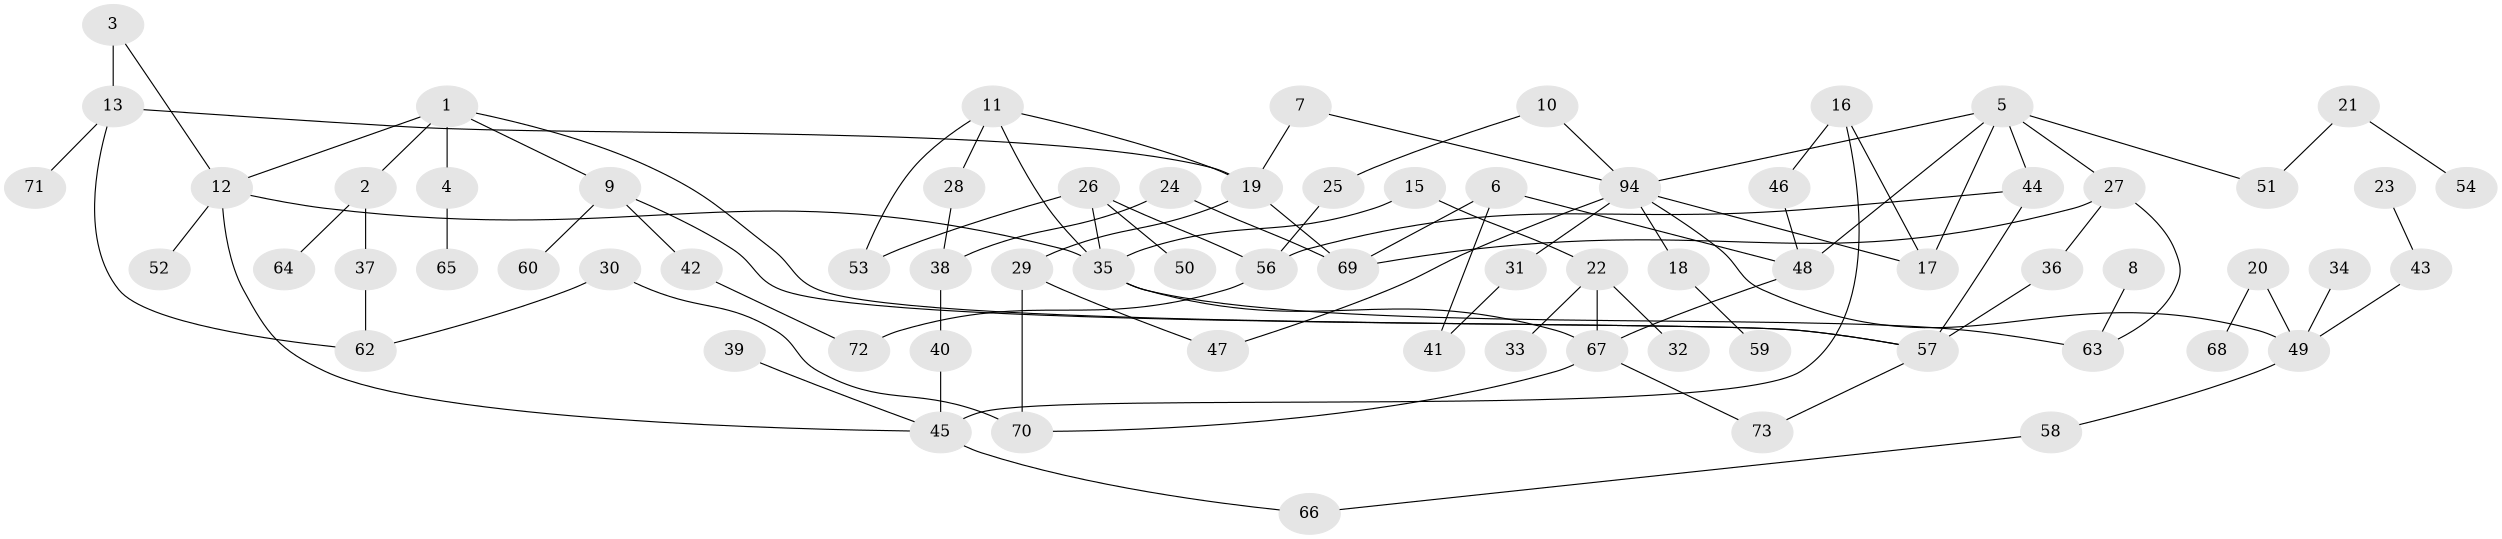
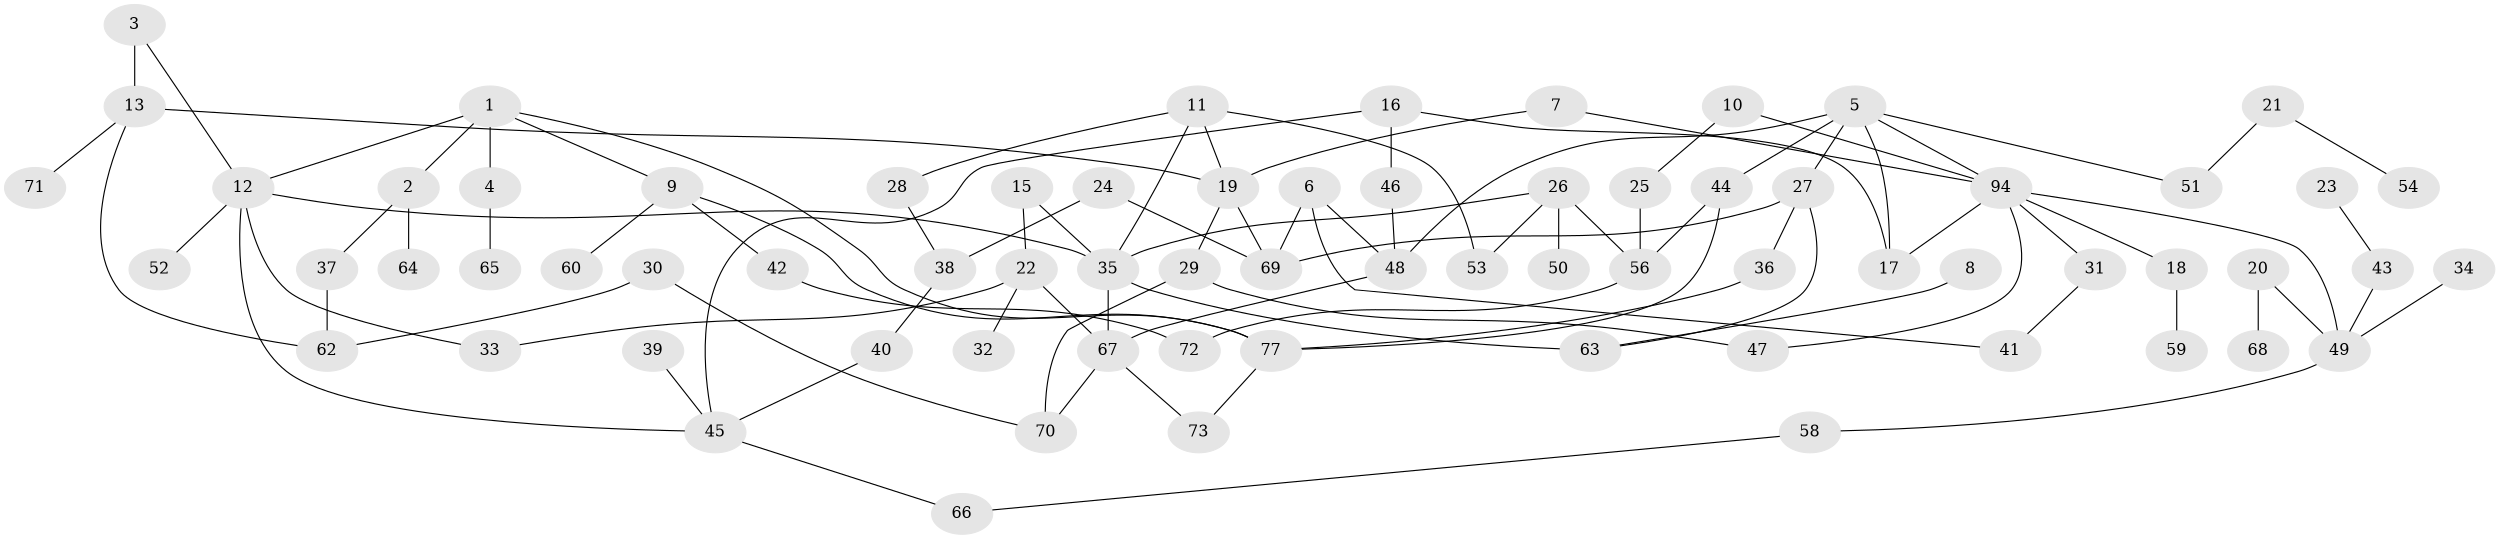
none -> (314, 305)
(1928, 351) -> (1271, 351)
